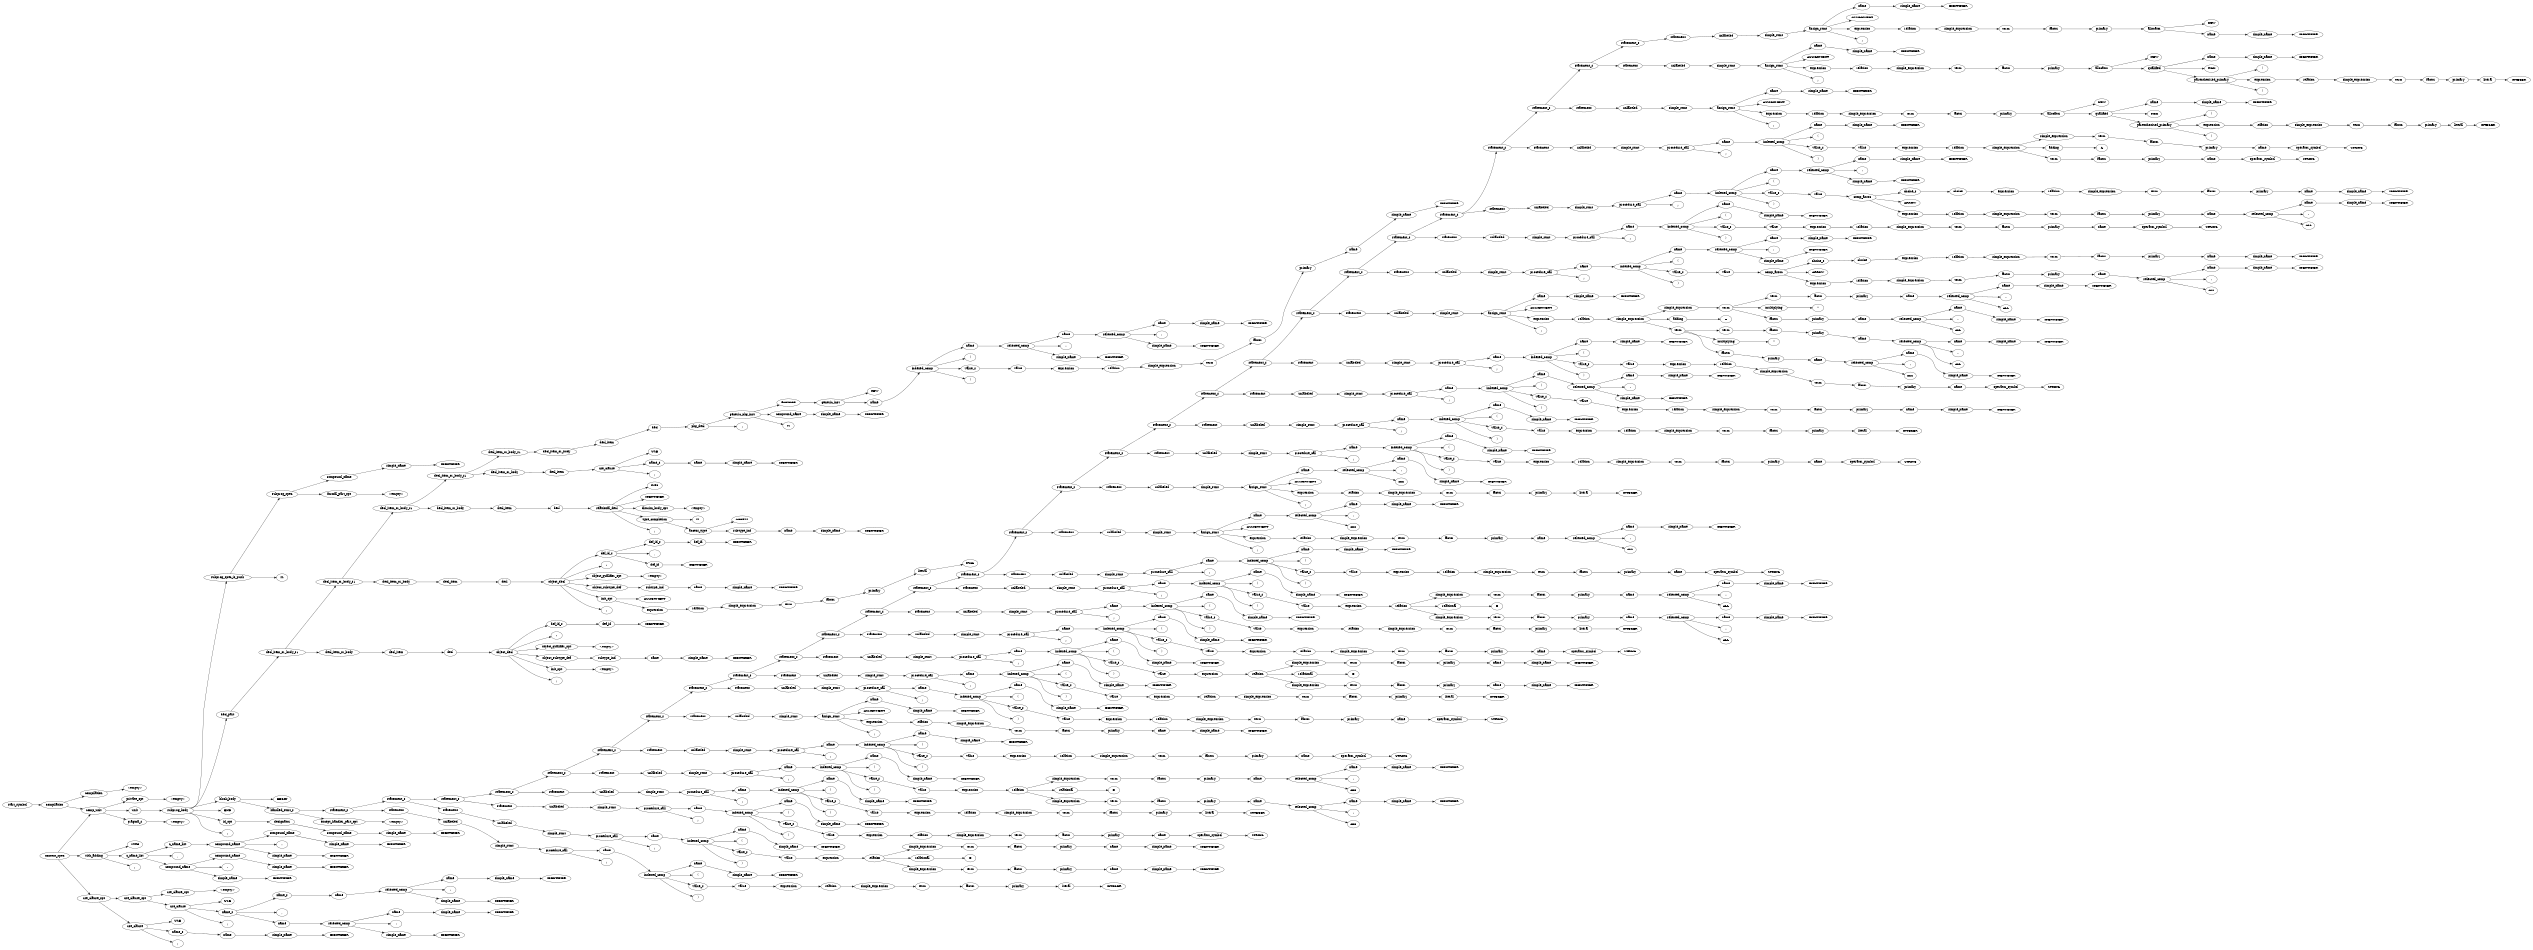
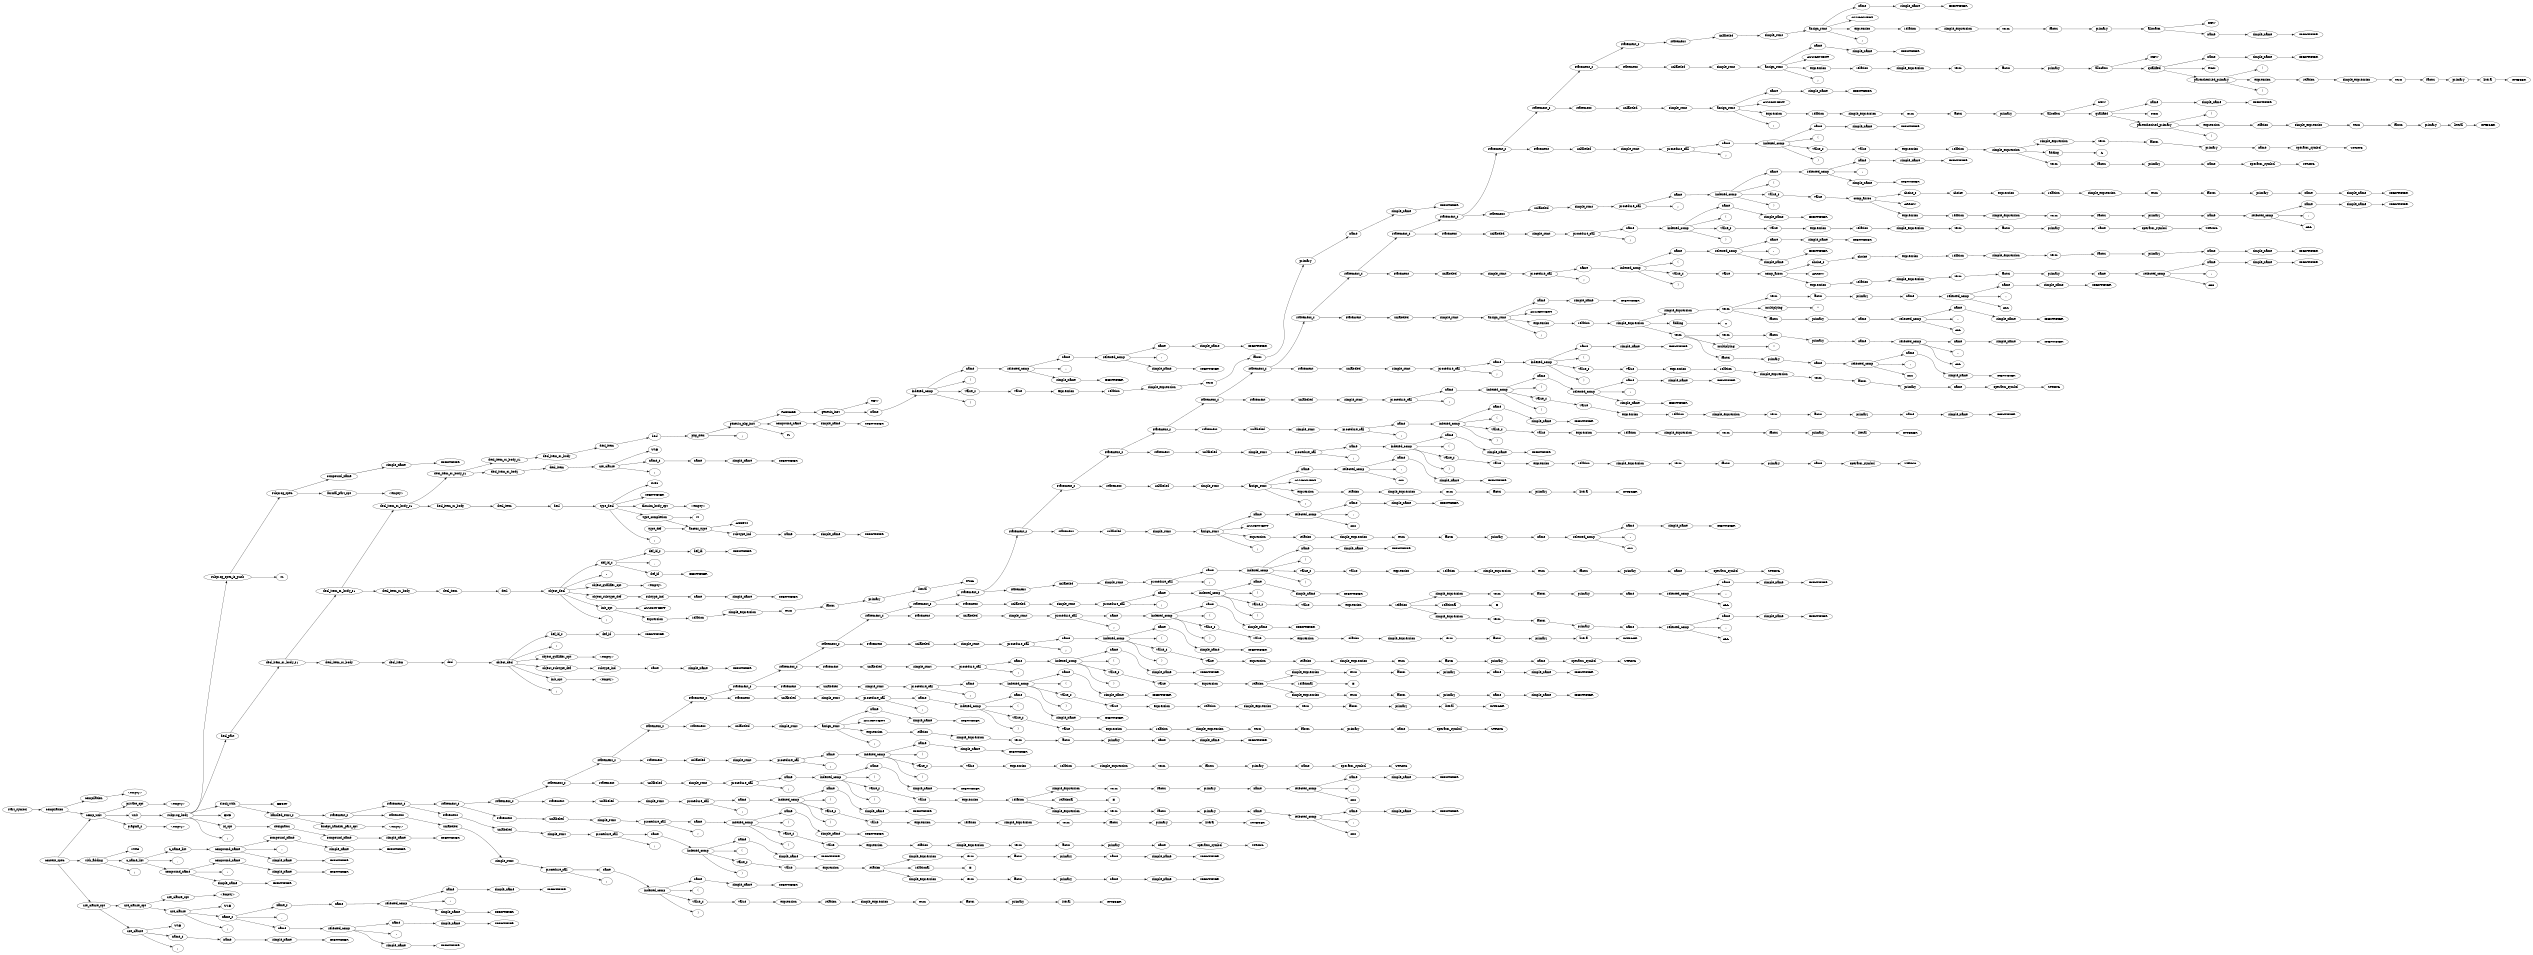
(607, 508) -> (607, 506)
none -> (655, 529)
(228, 799) -> (228, 804)
